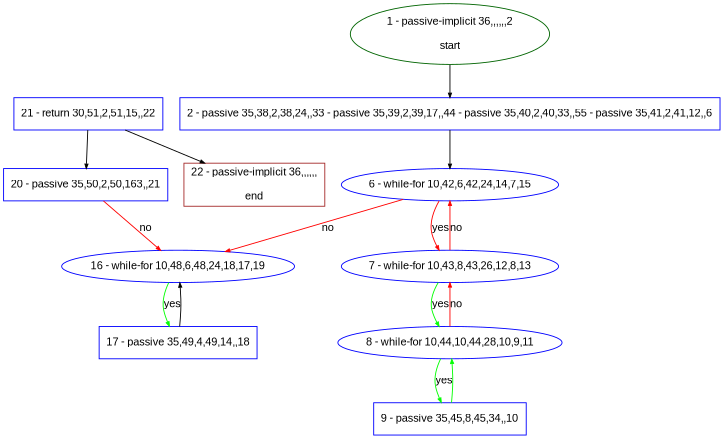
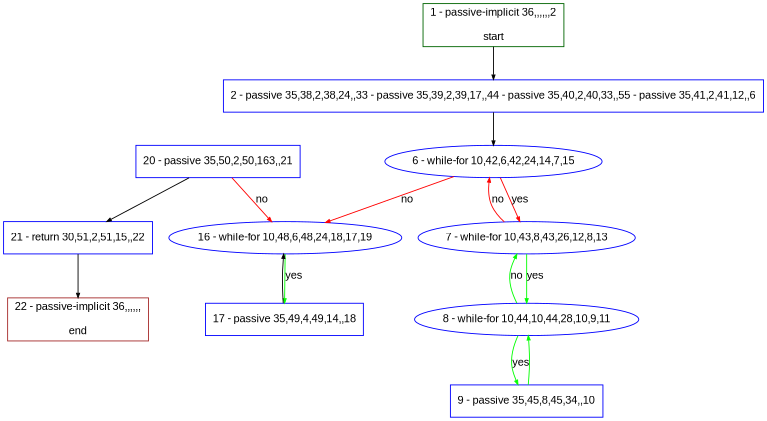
(450, 34) -> (493, 25)
(87, 147) -> (150, 199)
(450, 307) -> (510, 281)
